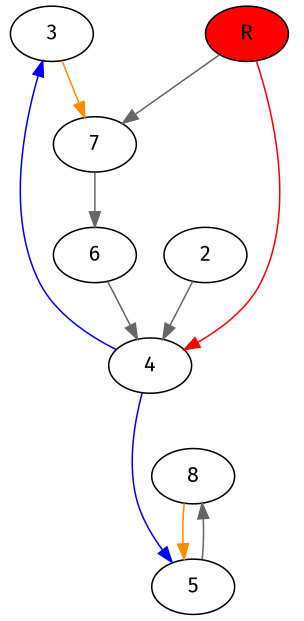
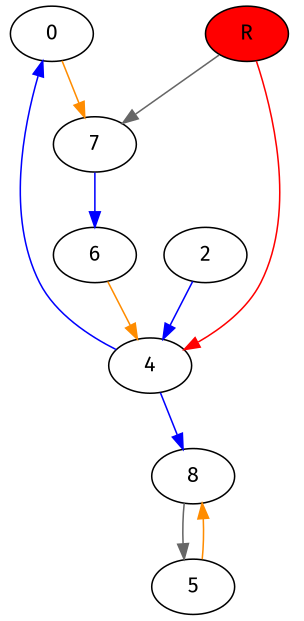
(52, 34) -> (52, 34)
(95, 192) -> (95, 192)
(119, 303) -> (119, 303)
(181, 303) -> (181, 303)
(133, 474) -> (169, 414)
(183, 524) -> (183, 524)
(203, 539) -> (203, 539)
